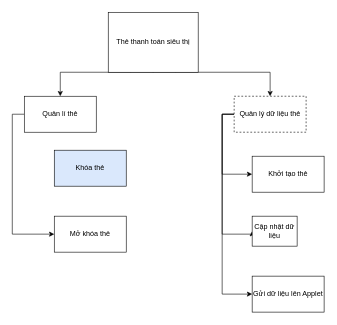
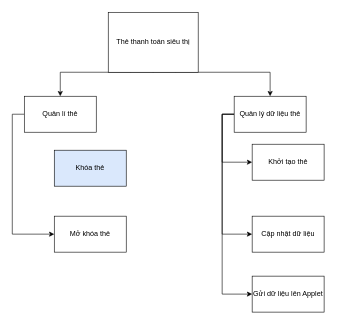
(270, 114) -> (270, 114)
(288, 174) -> (288, 162)
(275, 231) -> (288, 234)
